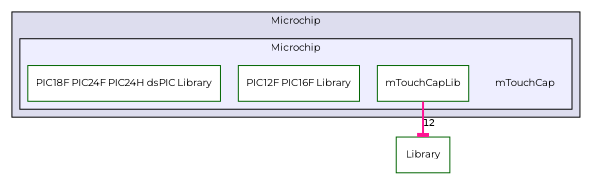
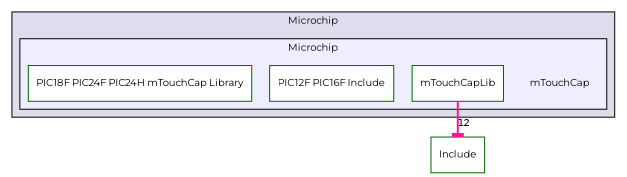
(124, 83) -> (140, 83)
(299, 83) -> (332, 83)
(423, 155) -> (458, 155)
